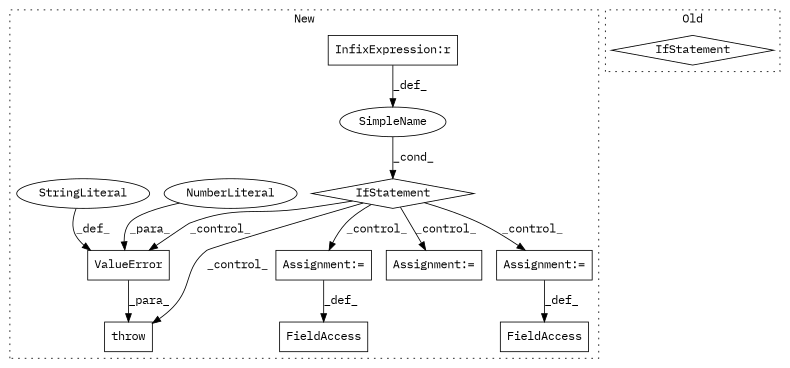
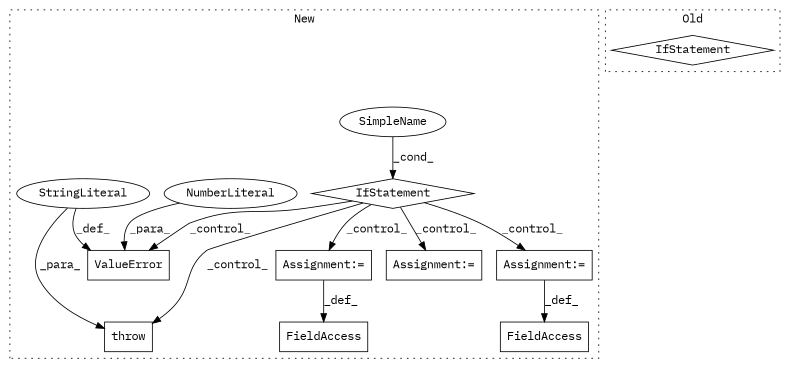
(393, 50) -> none
(128, 297) -> (38, 276)
